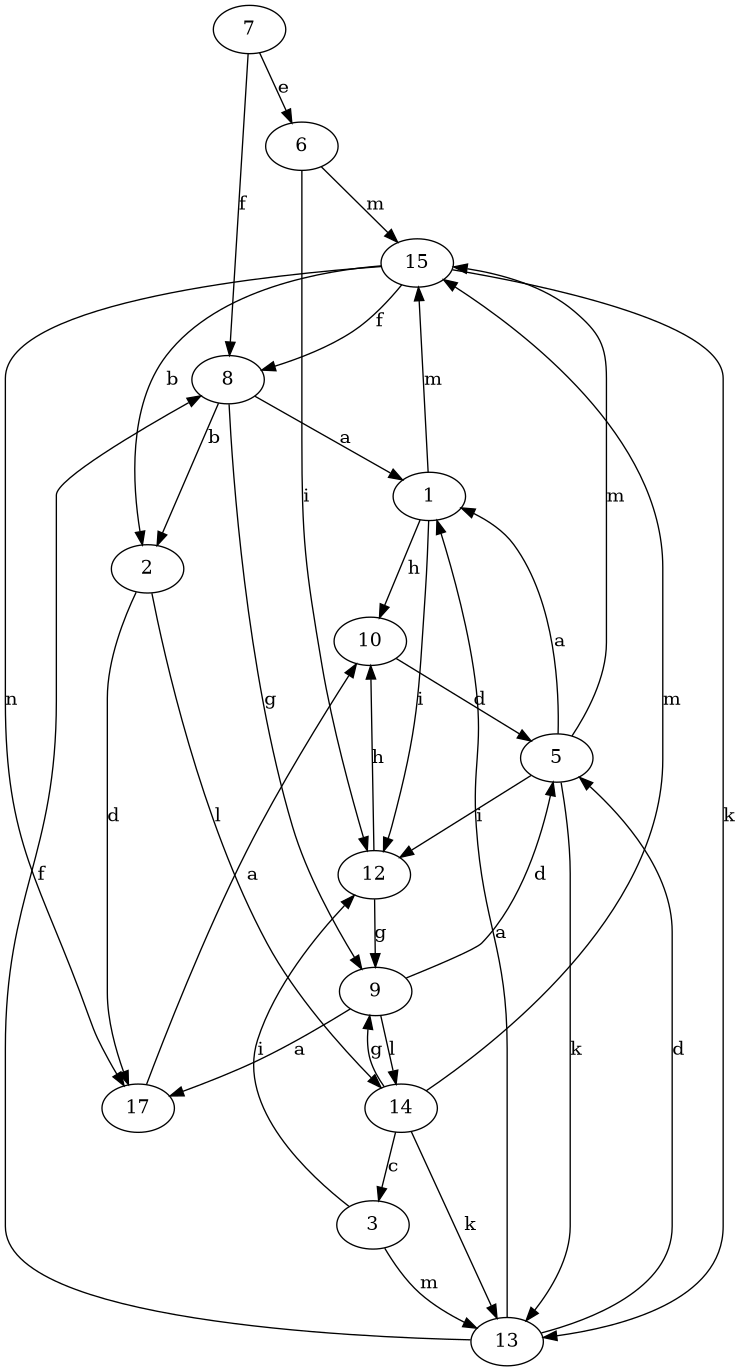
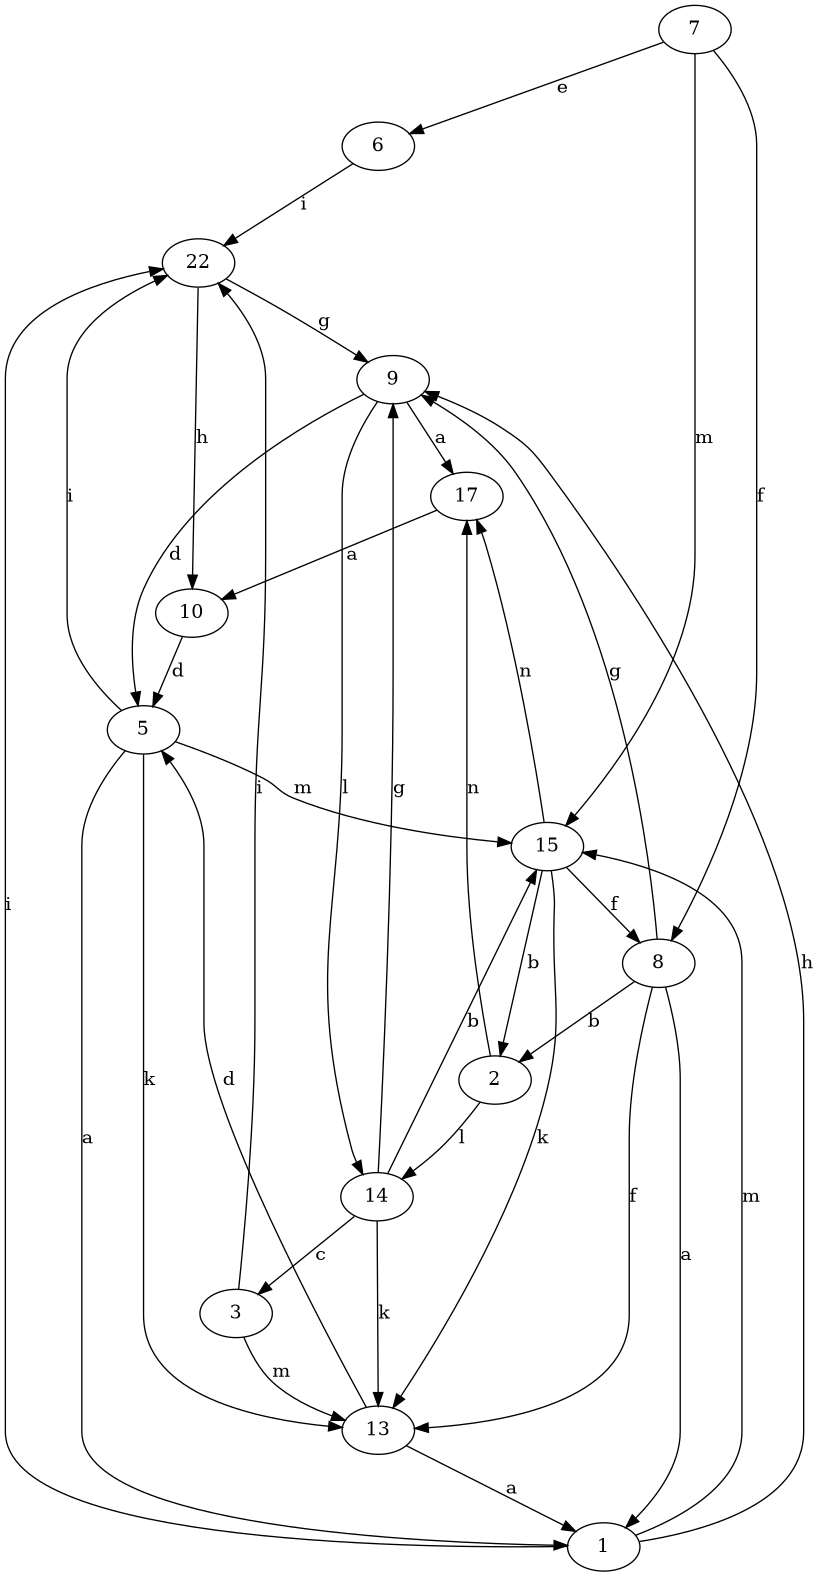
(355, 200) -> (695, 451)
(402, 563) -> (797, 959)
(672, 700) -> (474, 1022)
(114, 816) -> (474, 788)
(374, 875) -> (199, 263)
(6, 1026) -> (629, 1276)
